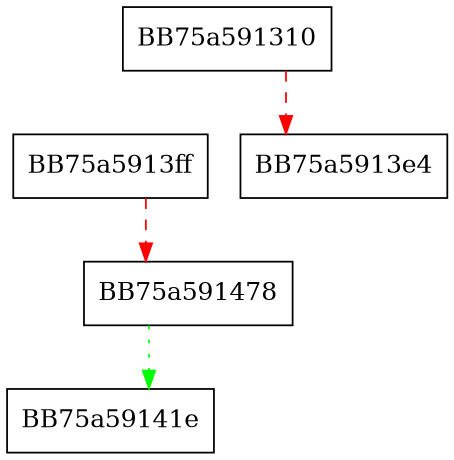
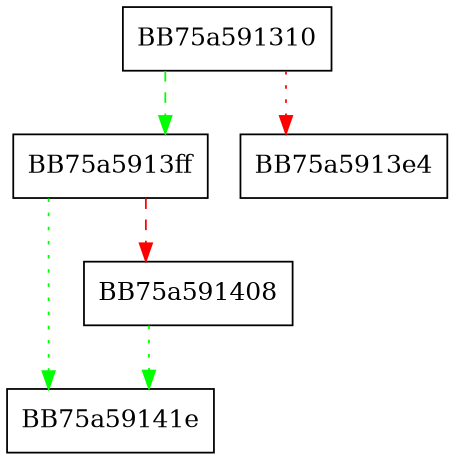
none -> (165, 93)
(286, 93) -> (286, 93)
none -> (49, 285)
(188, 293) -> (188, 293)
